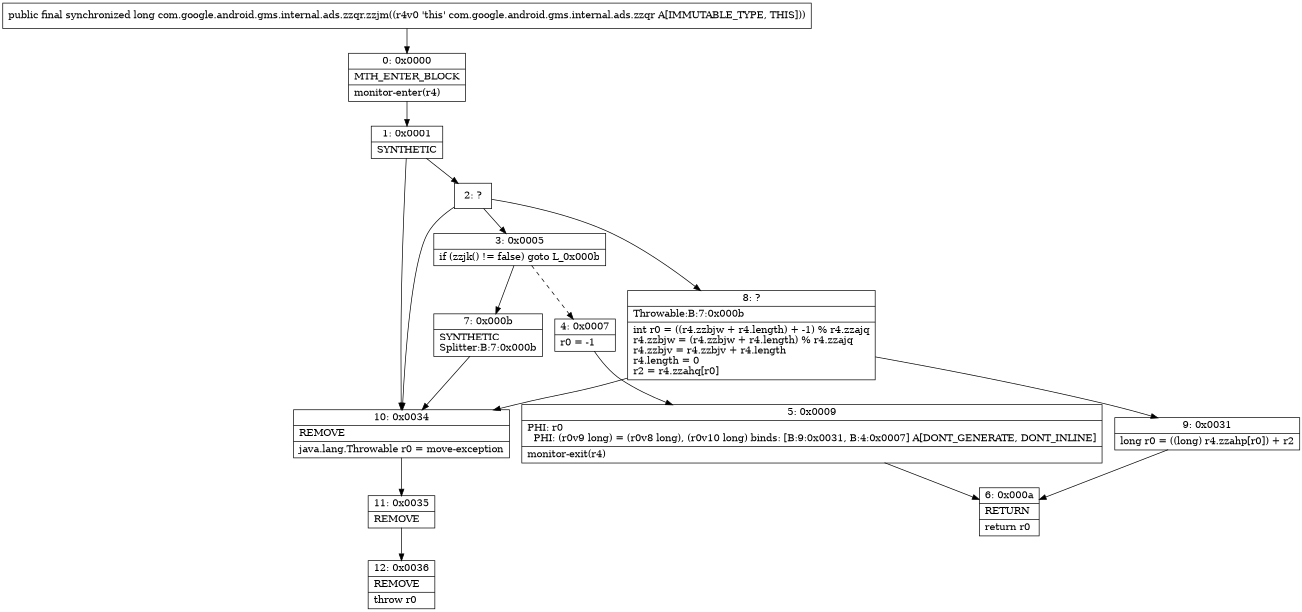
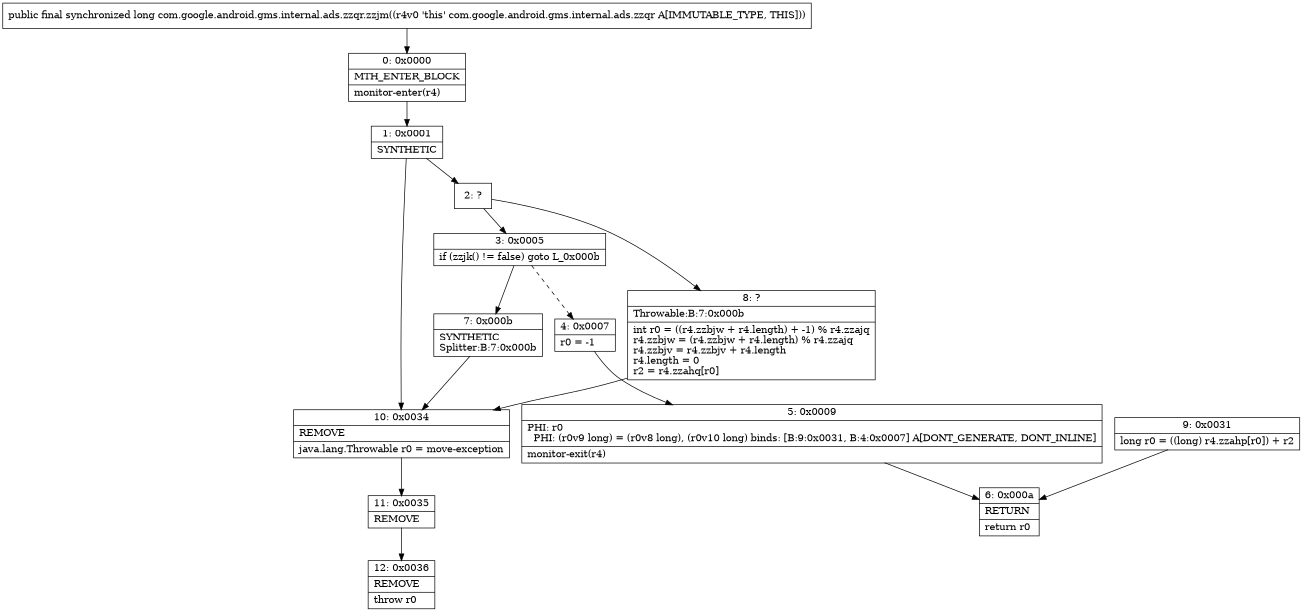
(412, 298) -> none
(1014, 384) -> none
